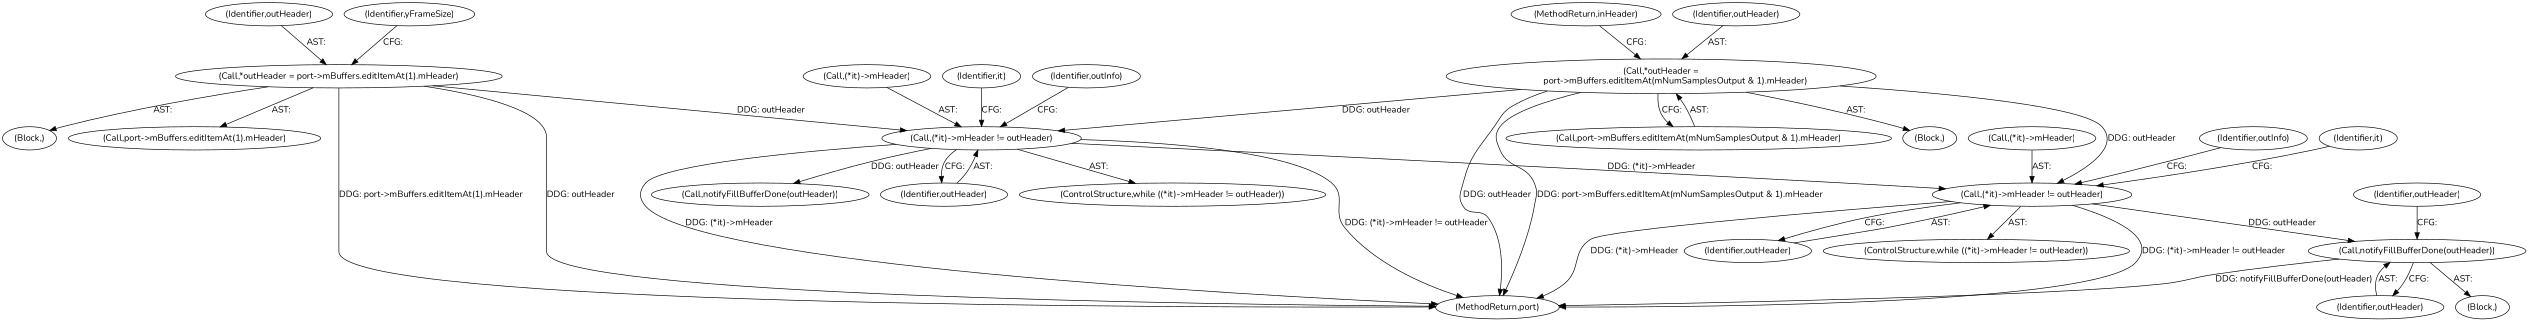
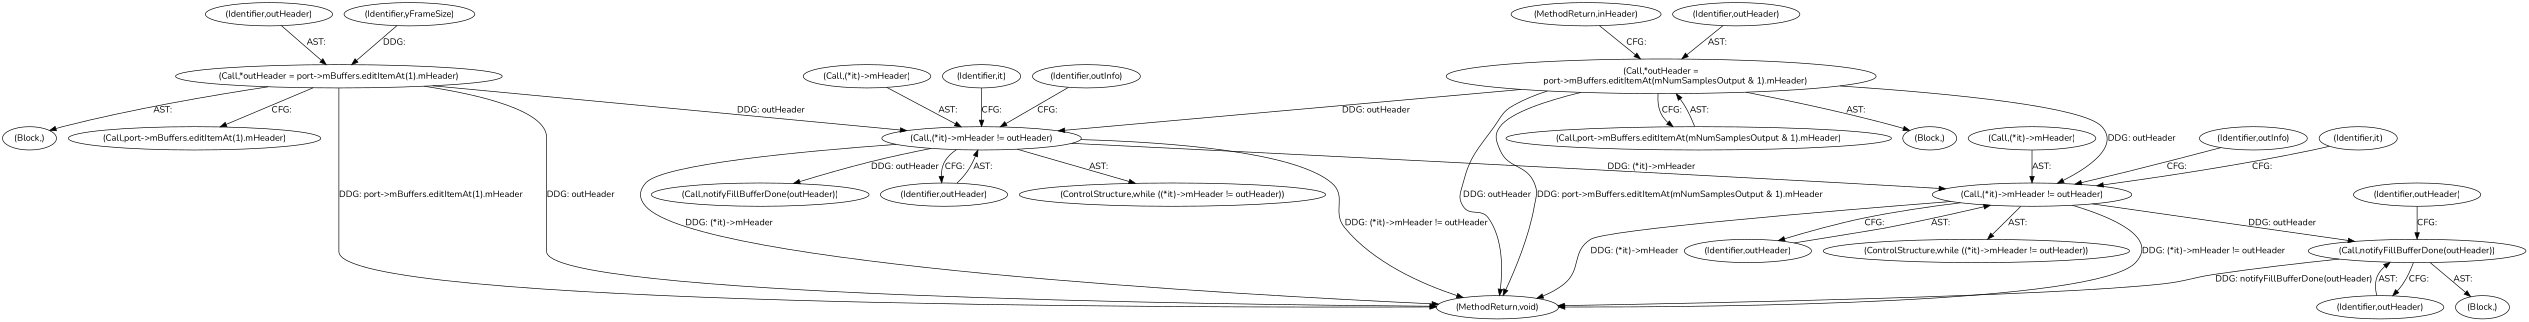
(394, 42) -> (396, 42)
(283, 110) -> (283, 110)
(1497, 307) -> (1497, 307)
